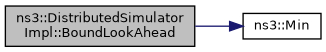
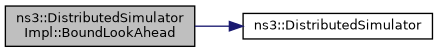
(282, 26) -> (338, 26)
